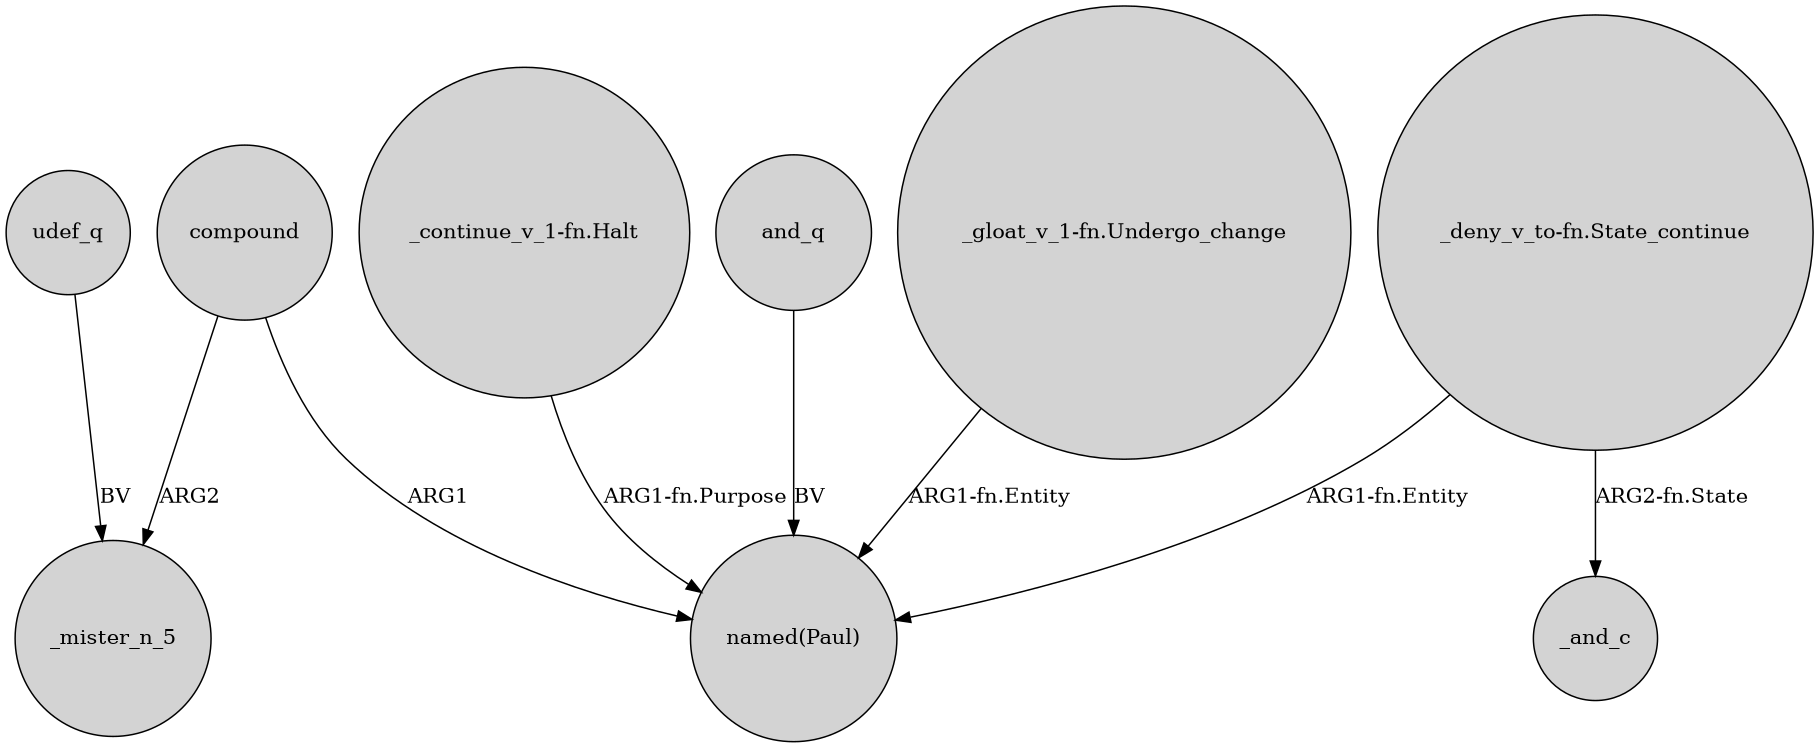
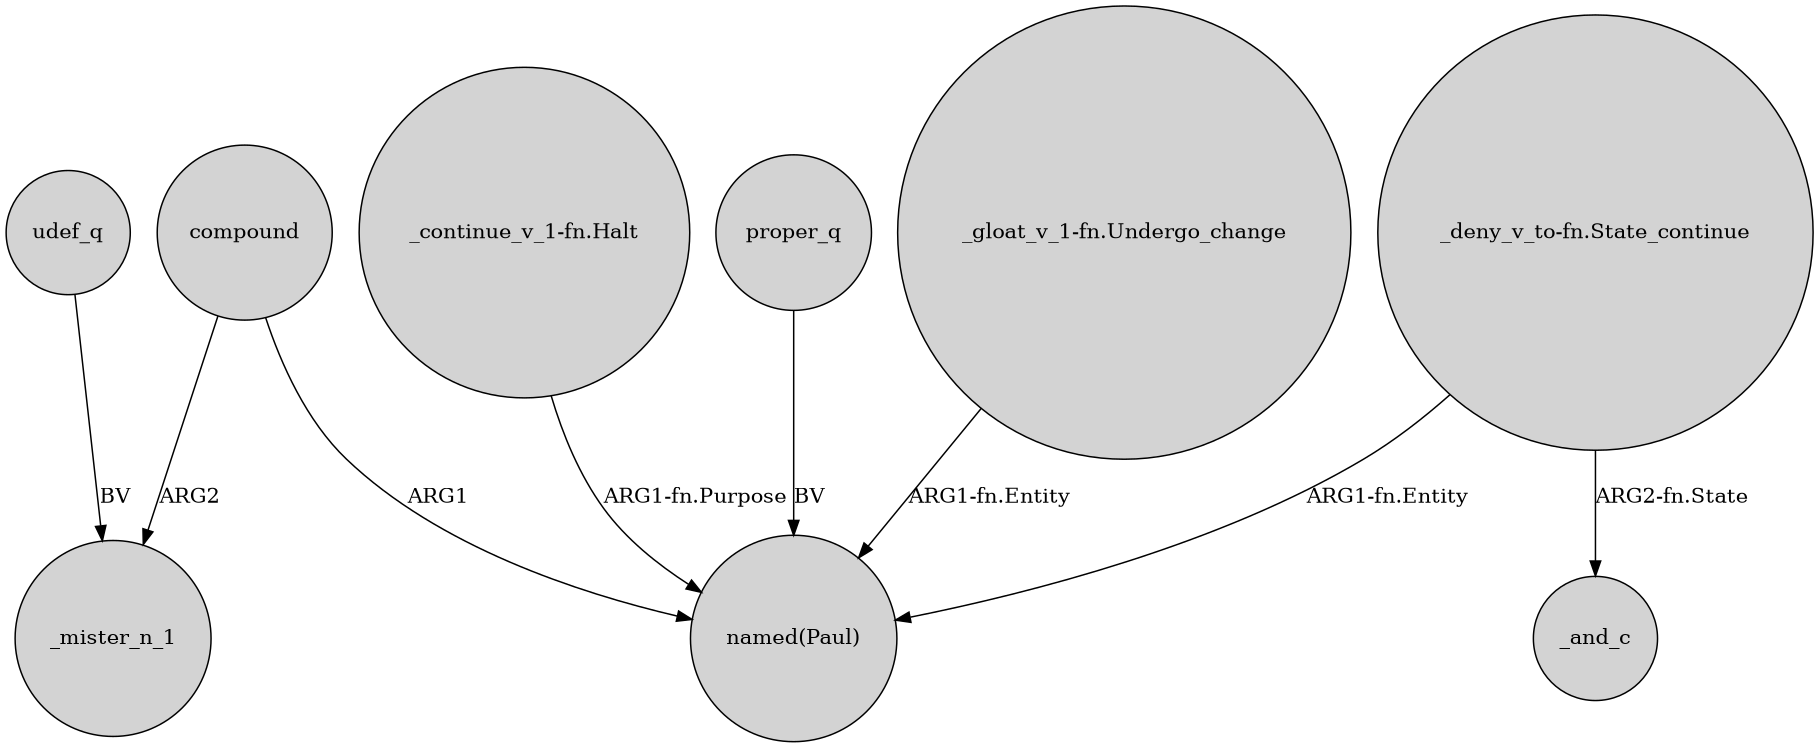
(794, 233) -> (794, 233)
(113, 638) -> (113, 638)
